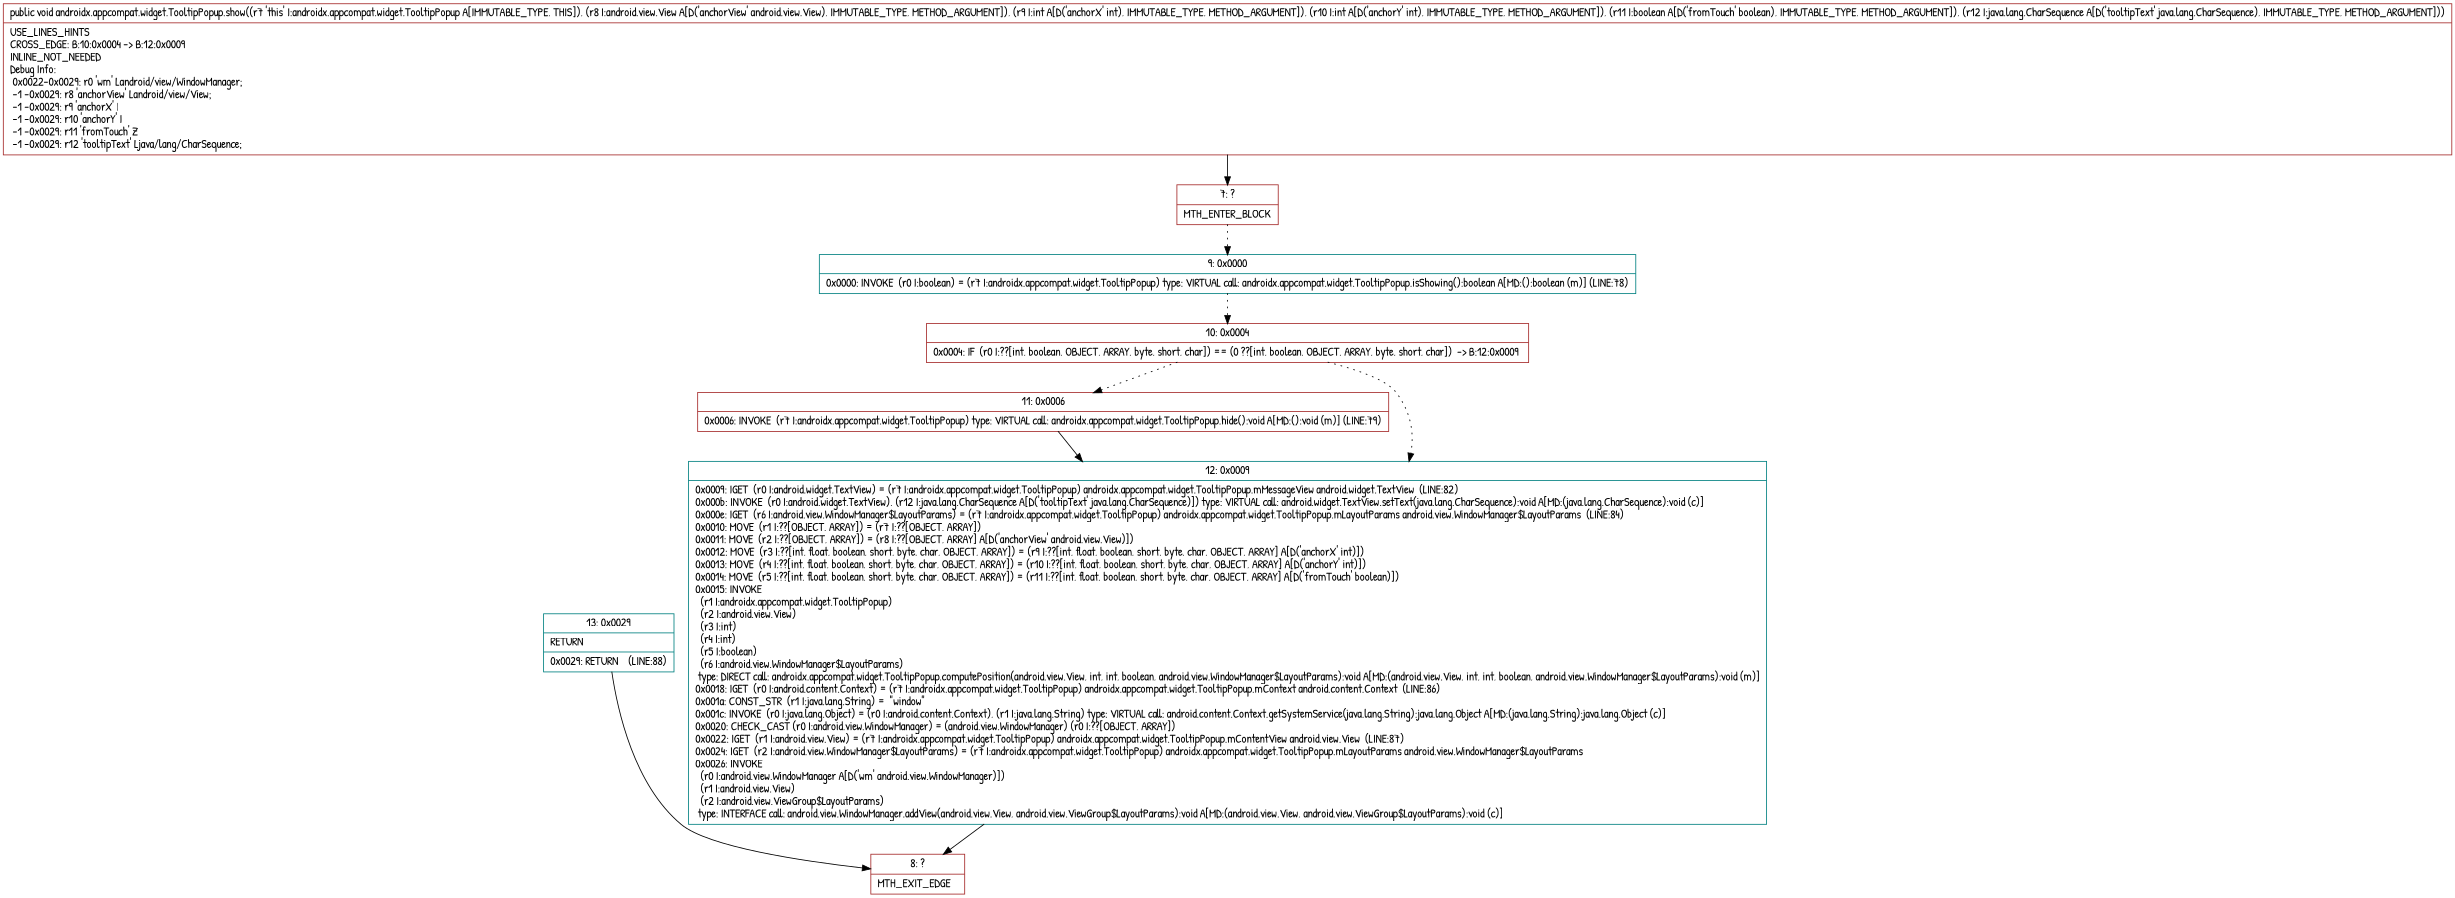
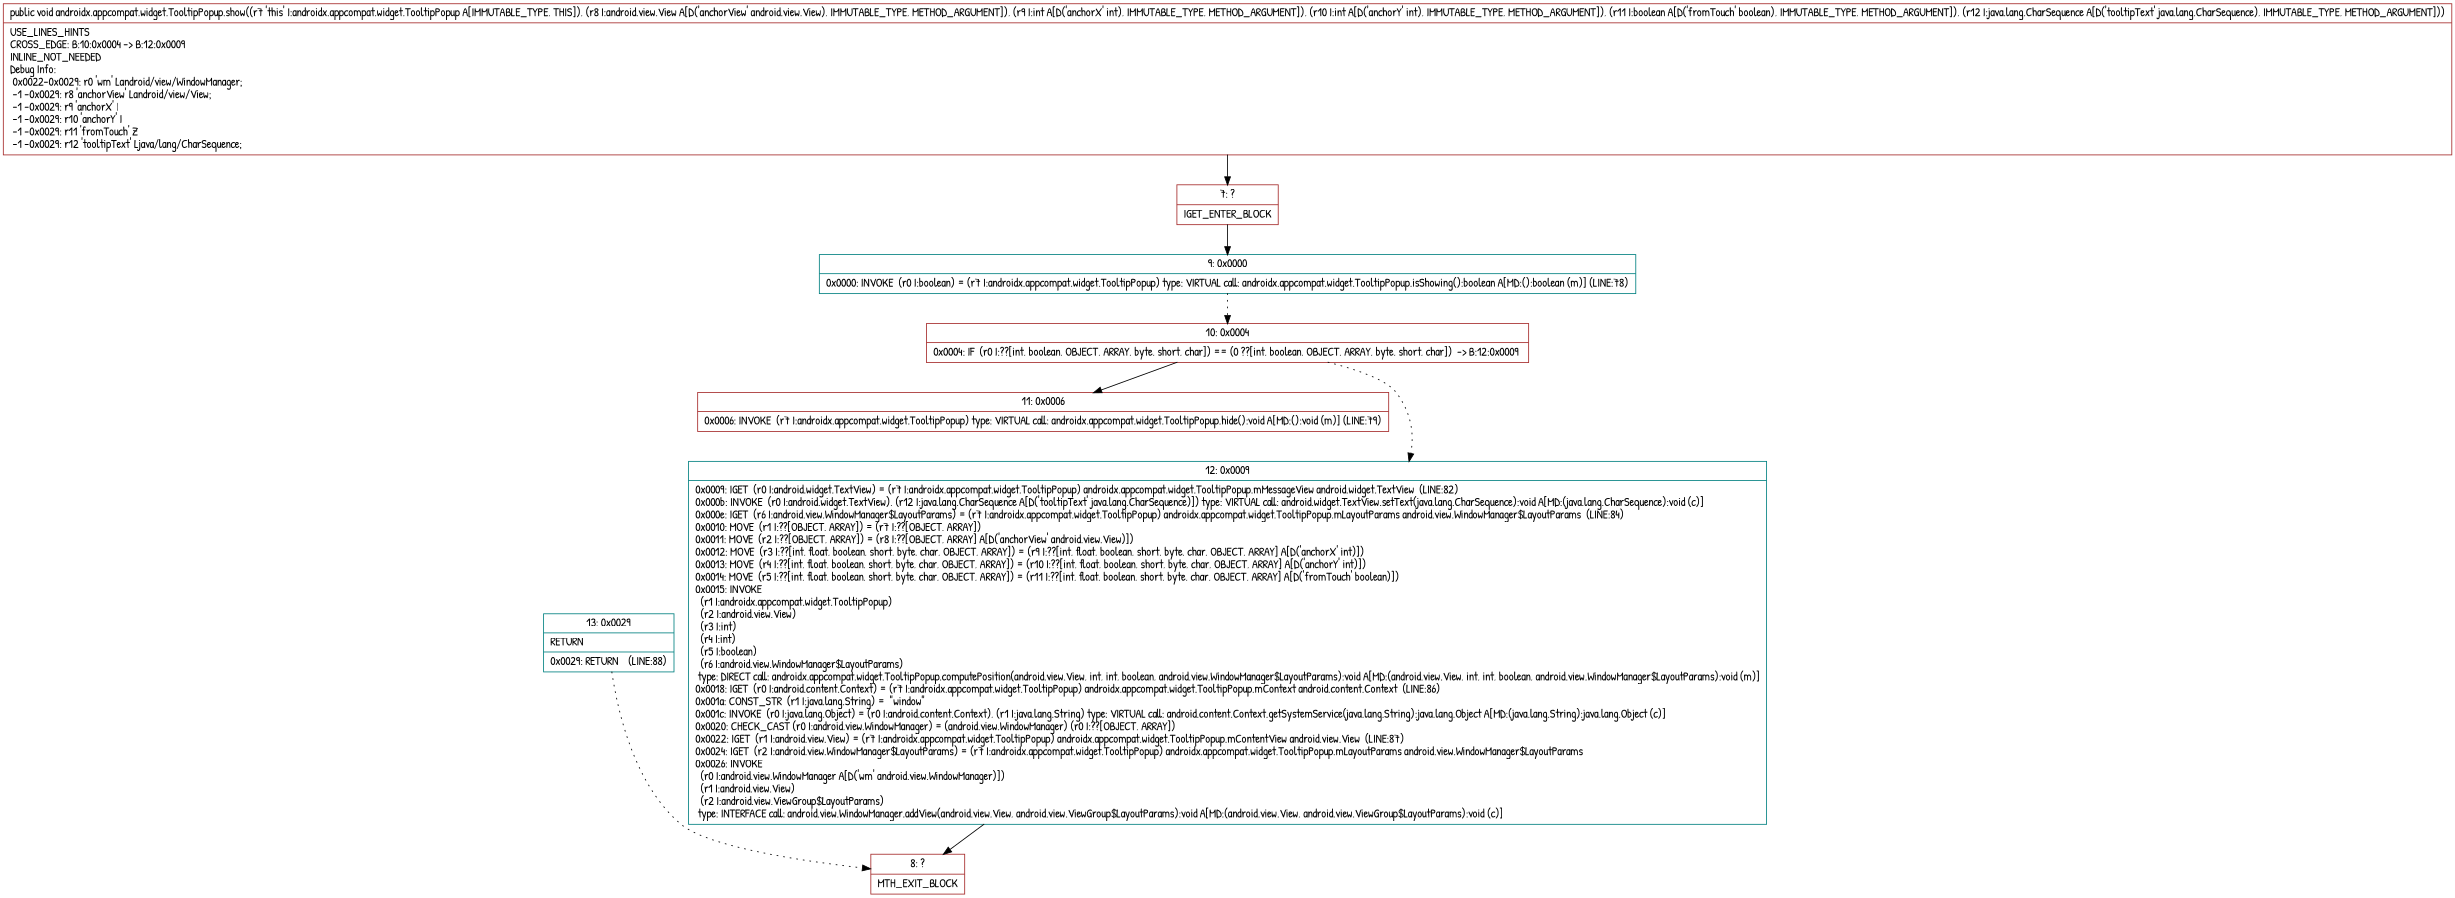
(1228, 214) -> (1228, 214)
(1228, 235) -> (1228, 235)
(1139, 376) -> (1139, 376)
(1068, 443) -> none
(688, 829) -> (688, 829)
(914, 884) -> (918, 884)
